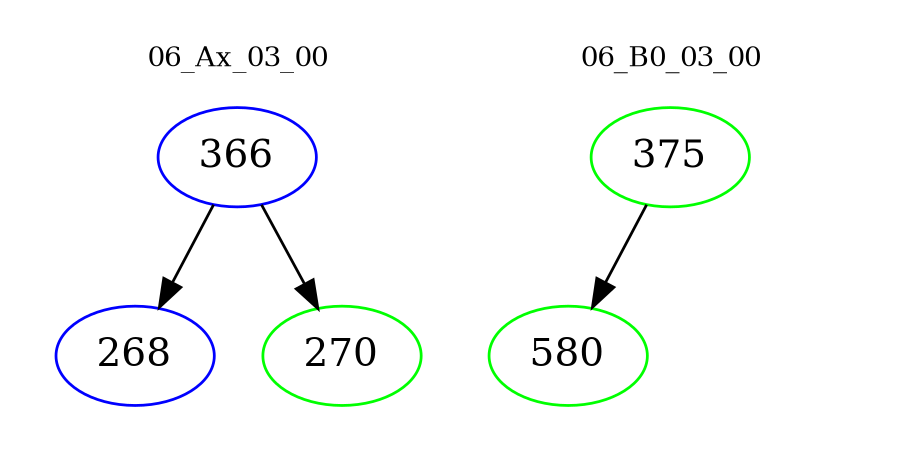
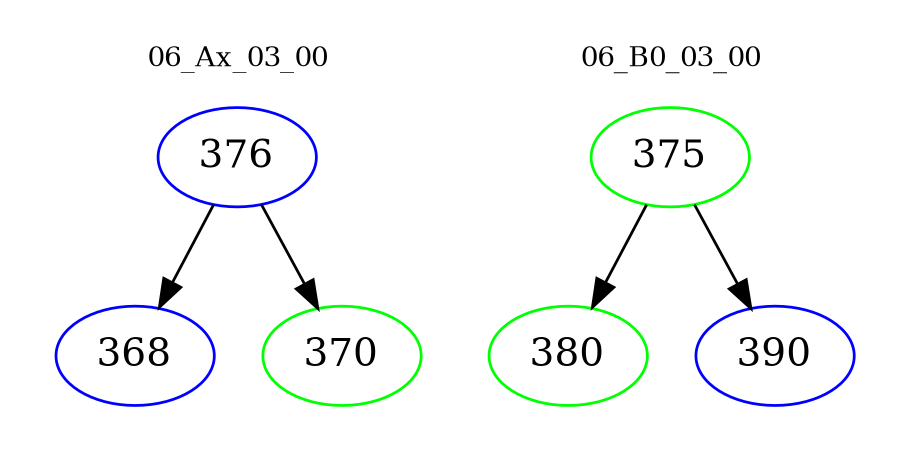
(237, 157) -> (237, 157)
(135, 356) -> (135, 356)
(342, 356) -> (342, 356)
(568, 356) -> (568, 356)
none -> (775, 356)
